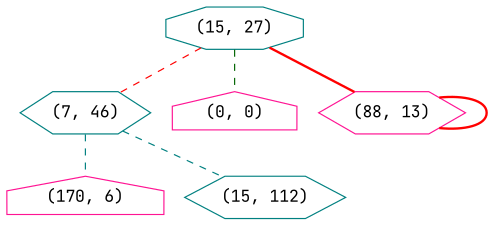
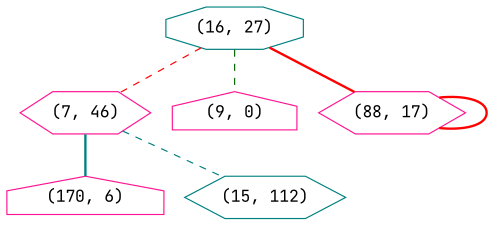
(235, 28) -> (235, 28)
(85, 113) -> (85, 113)
(235, 113) -> (235, 113)
(392, 113) -> (392, 113)
(85, 155) -> (85, 155)
